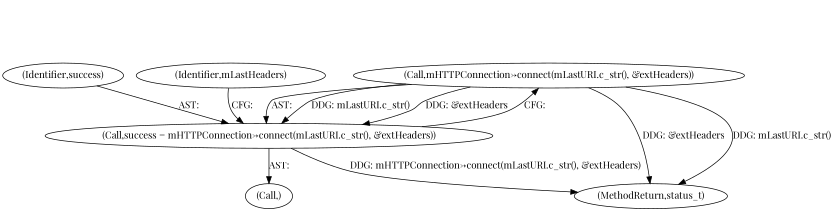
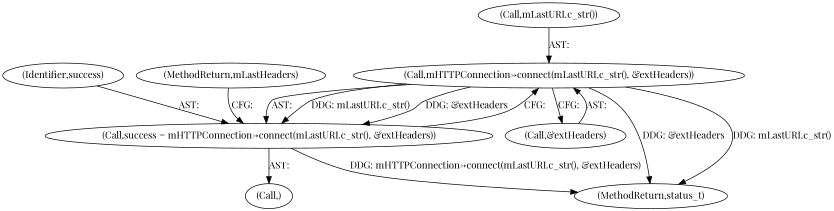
none -> (549, 15)
(231, 76) -> (231, 76)
none -> (566, 136)
